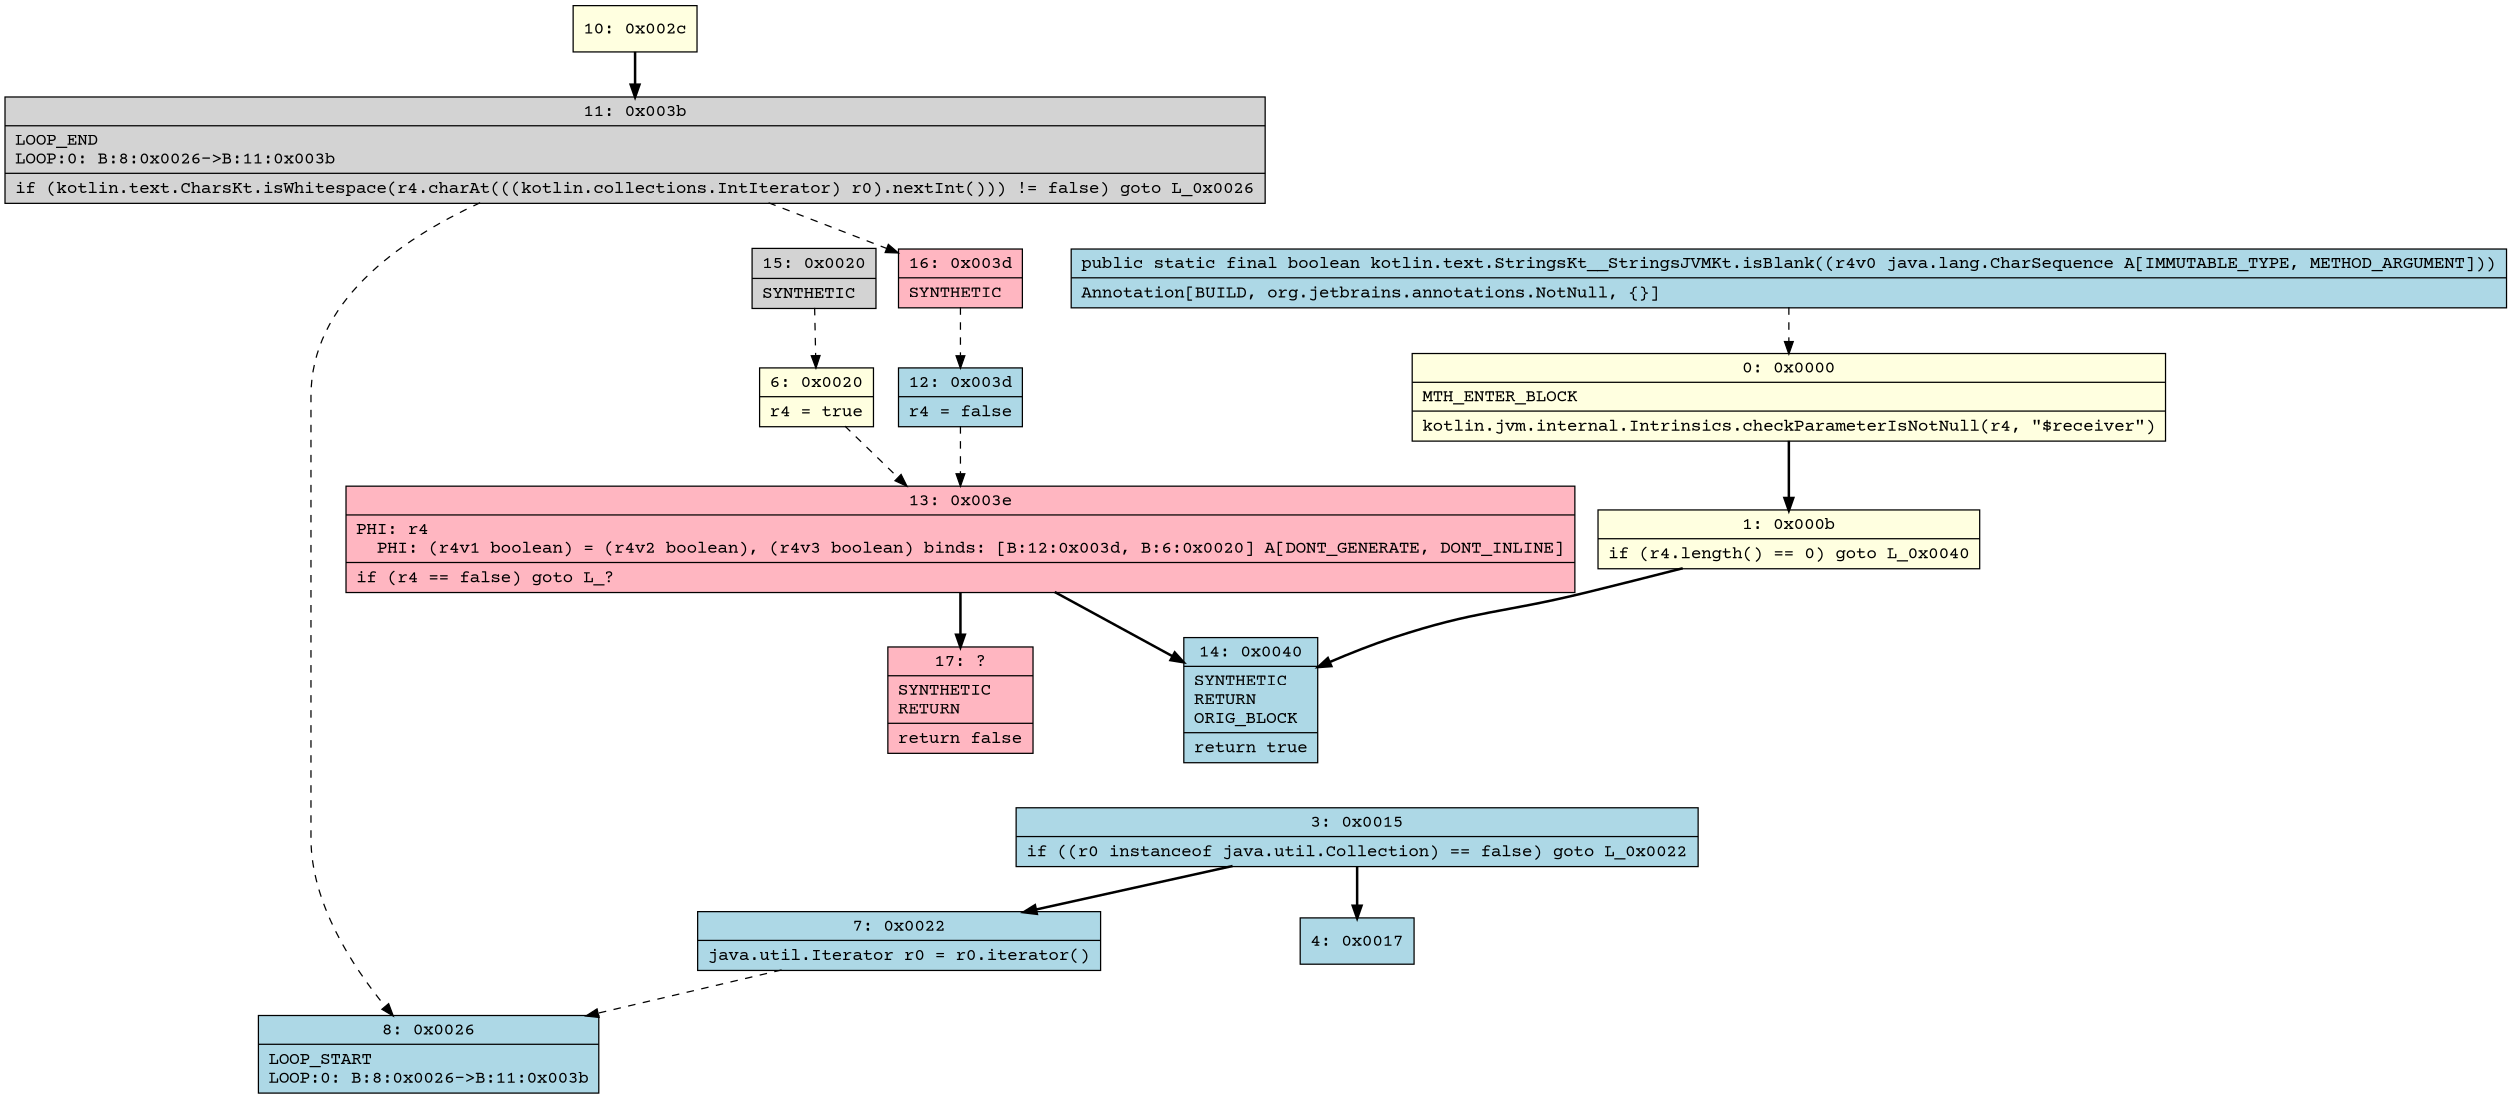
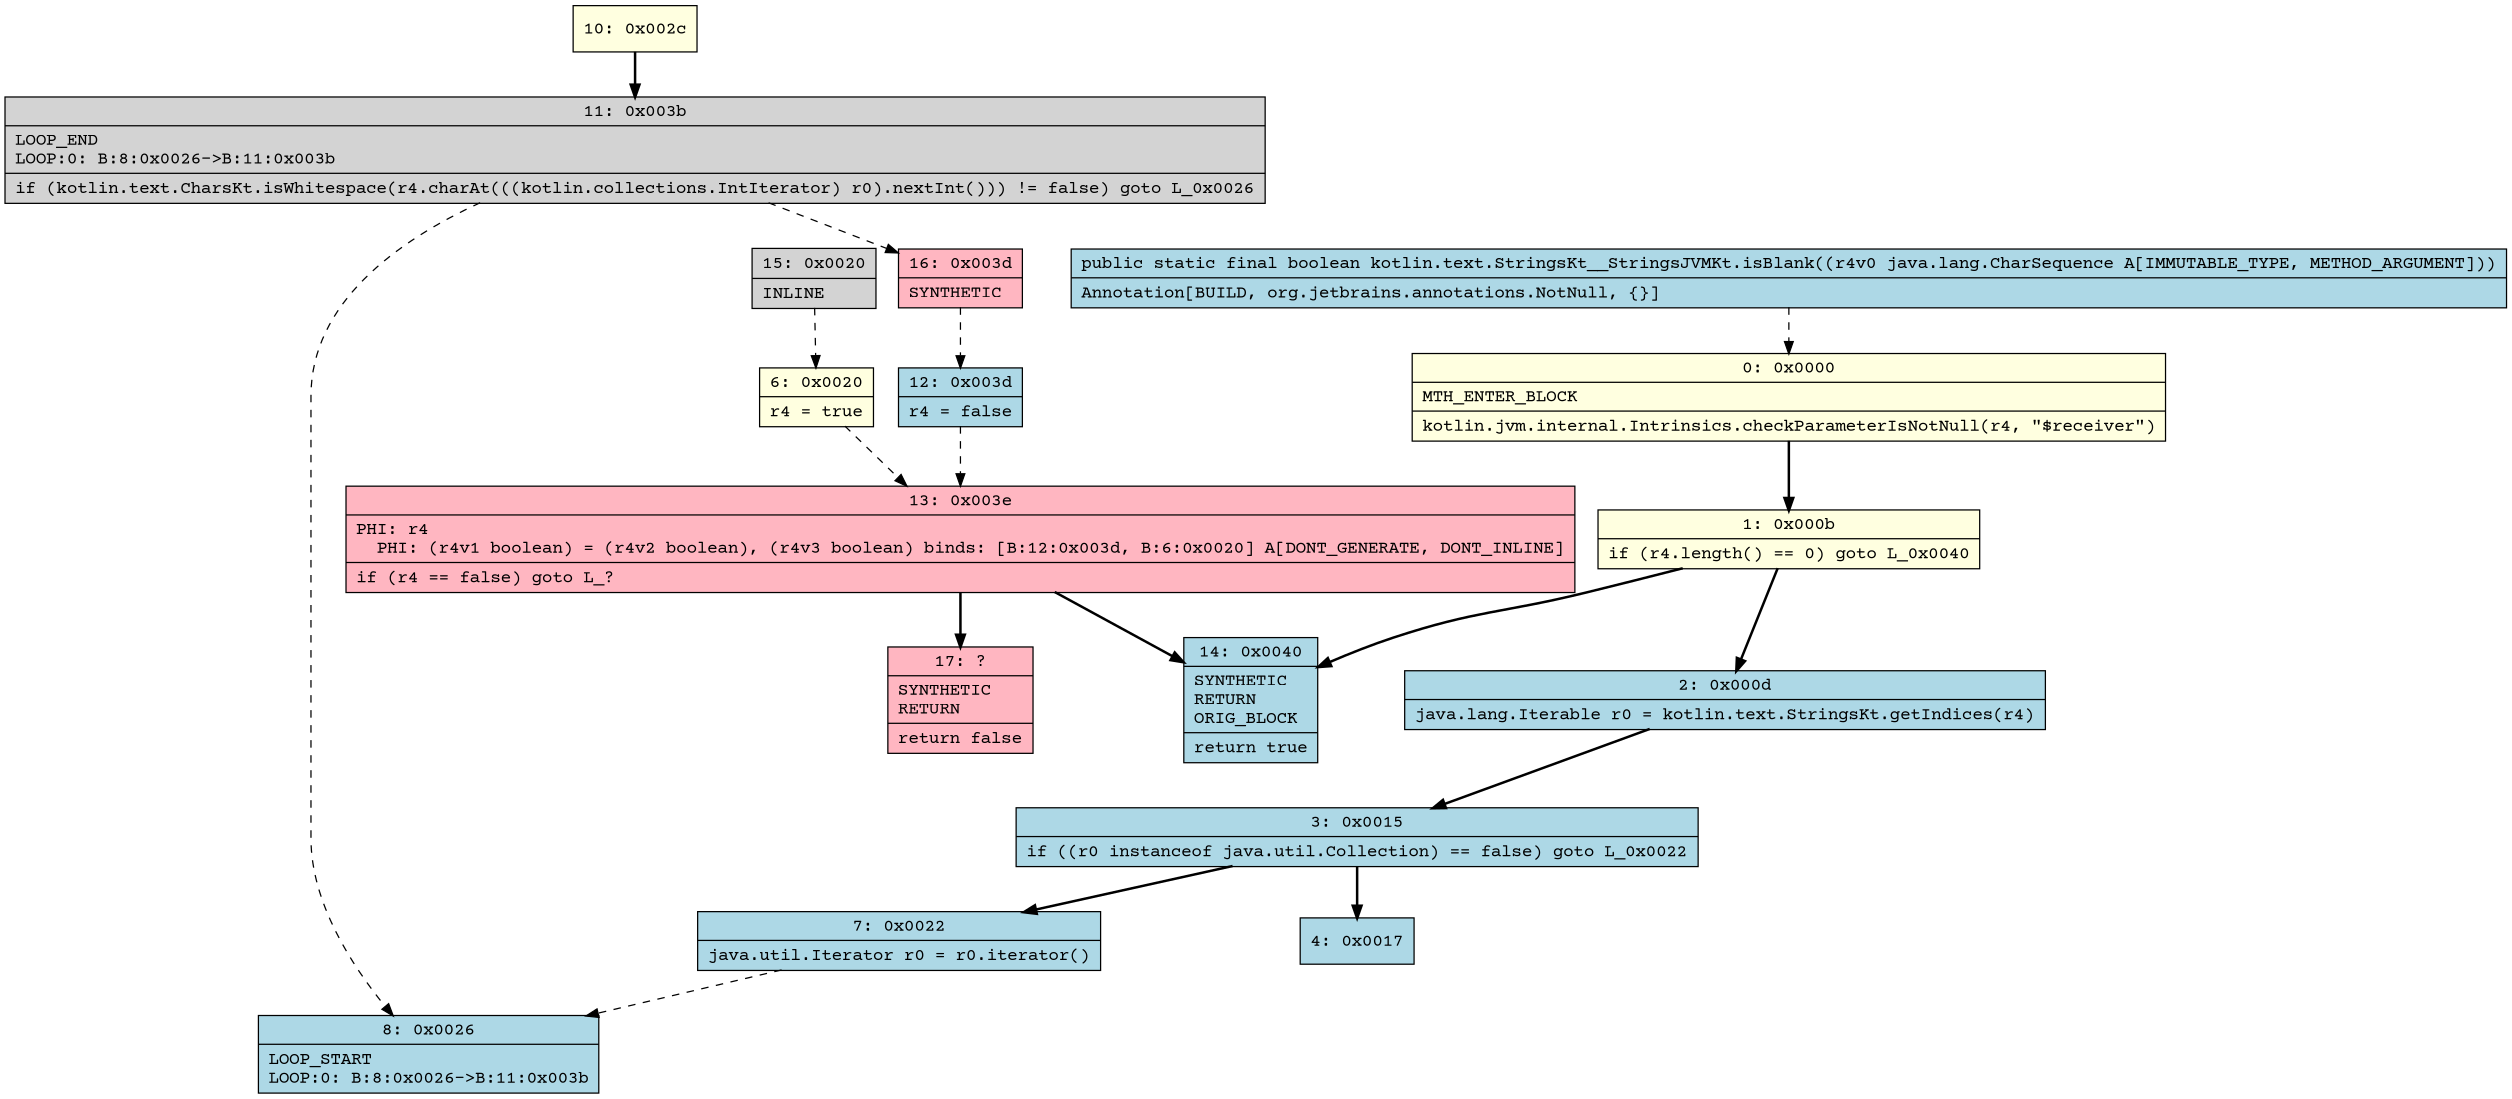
(809, 293) -> (793, 293)
none -> (1725, 700)
